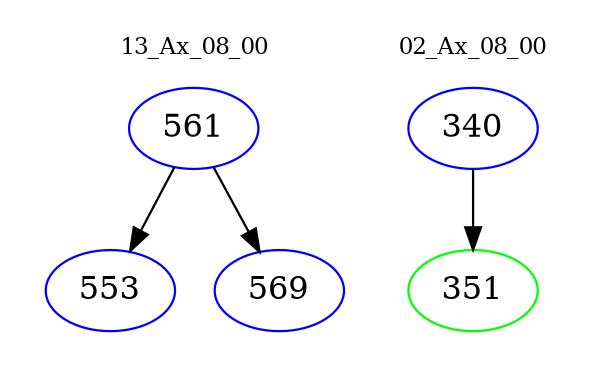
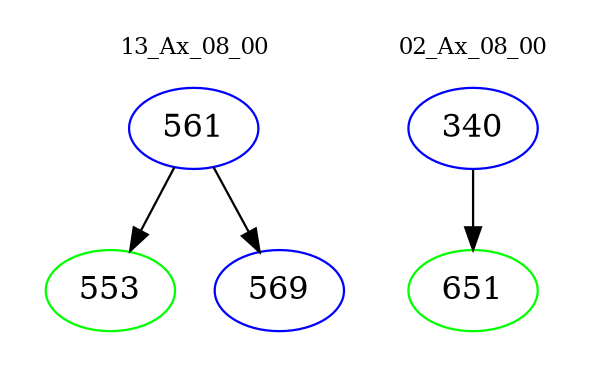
(110, 291) -> (110, 291)
(473, 291) -> (473, 291)
